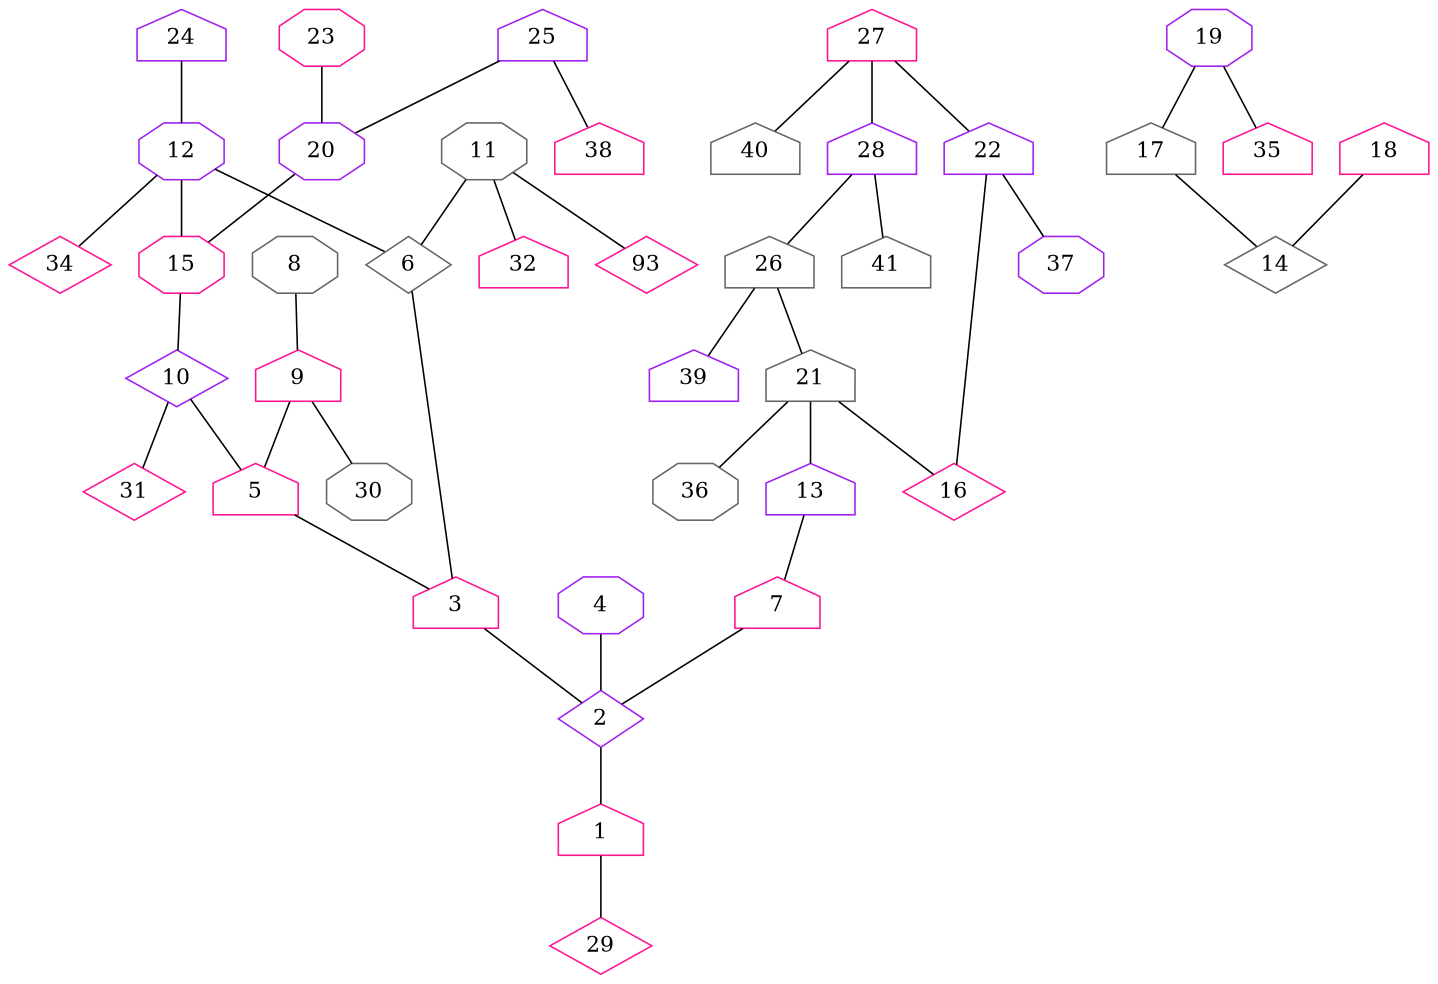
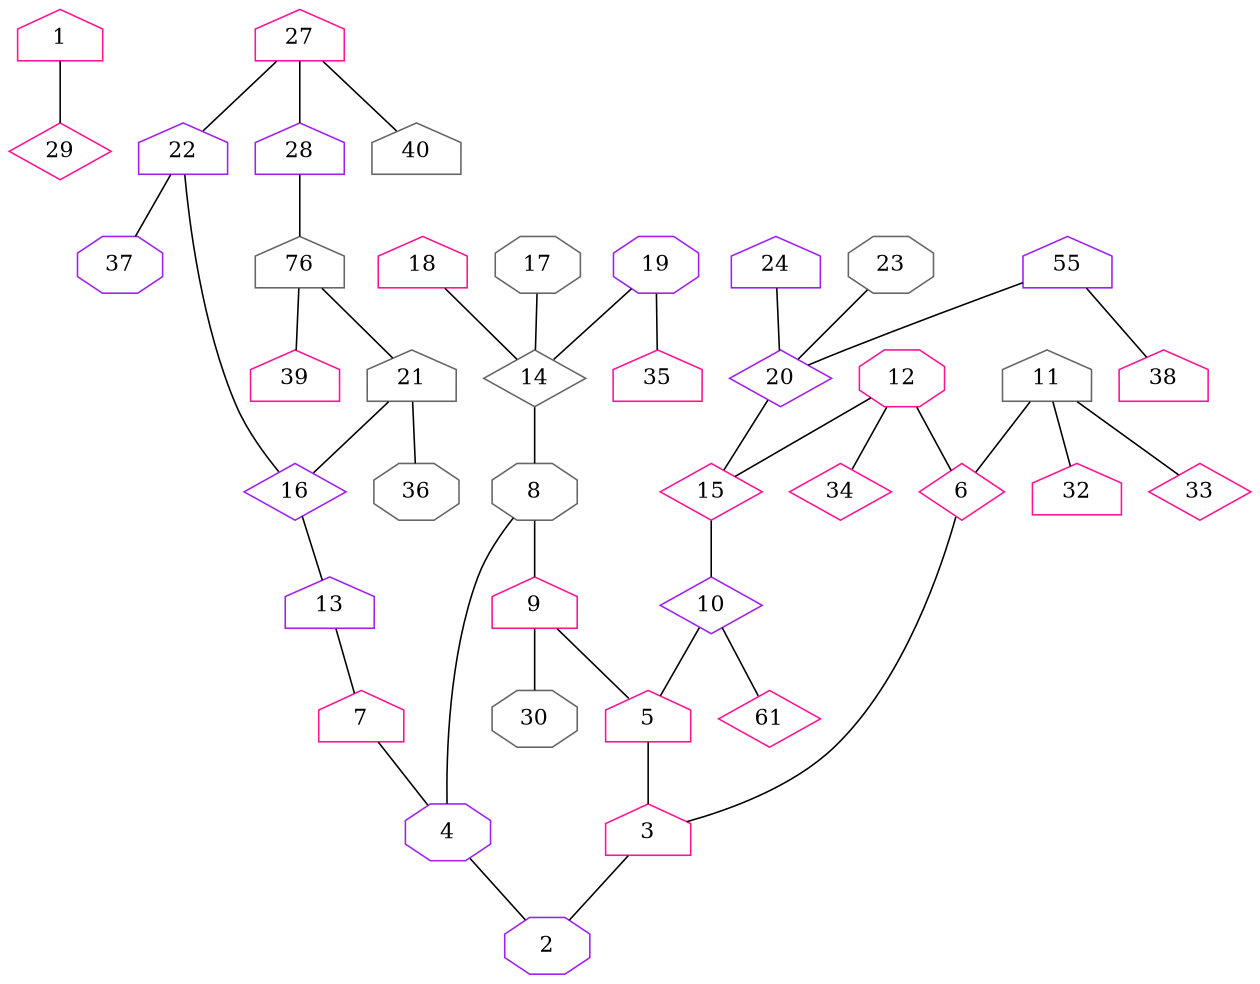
(322, 38) -> (891, 265)
(543, 38) -> (1067, 265)
(182, 92) -> (778, 319)
(1179, 97) -> (593, 324)
(182, 151) -> (902, 378)
(322, 151) -> (781, 378)
(484, 151) -> (1047, 378)
(1151, 151) -> (538, 265)
(182, 265) -> (711, 492)
(409, 265) -> (962, 492)
(647, 265) -> (1200, 492)
(770, 265) -> (300, 265)
(886, 265) -> none
(694, 378) -> (295, 378)
(811, 433) -> (312, 548)
none -> (535, 435)
(134, 492) -> (770, 719)
(954, 492) -> (295, 492)
none -> (458, 655)
(682, 666) -> (403, 774)
(601, 719) -> (547, 946)
(601, 776) -> none
